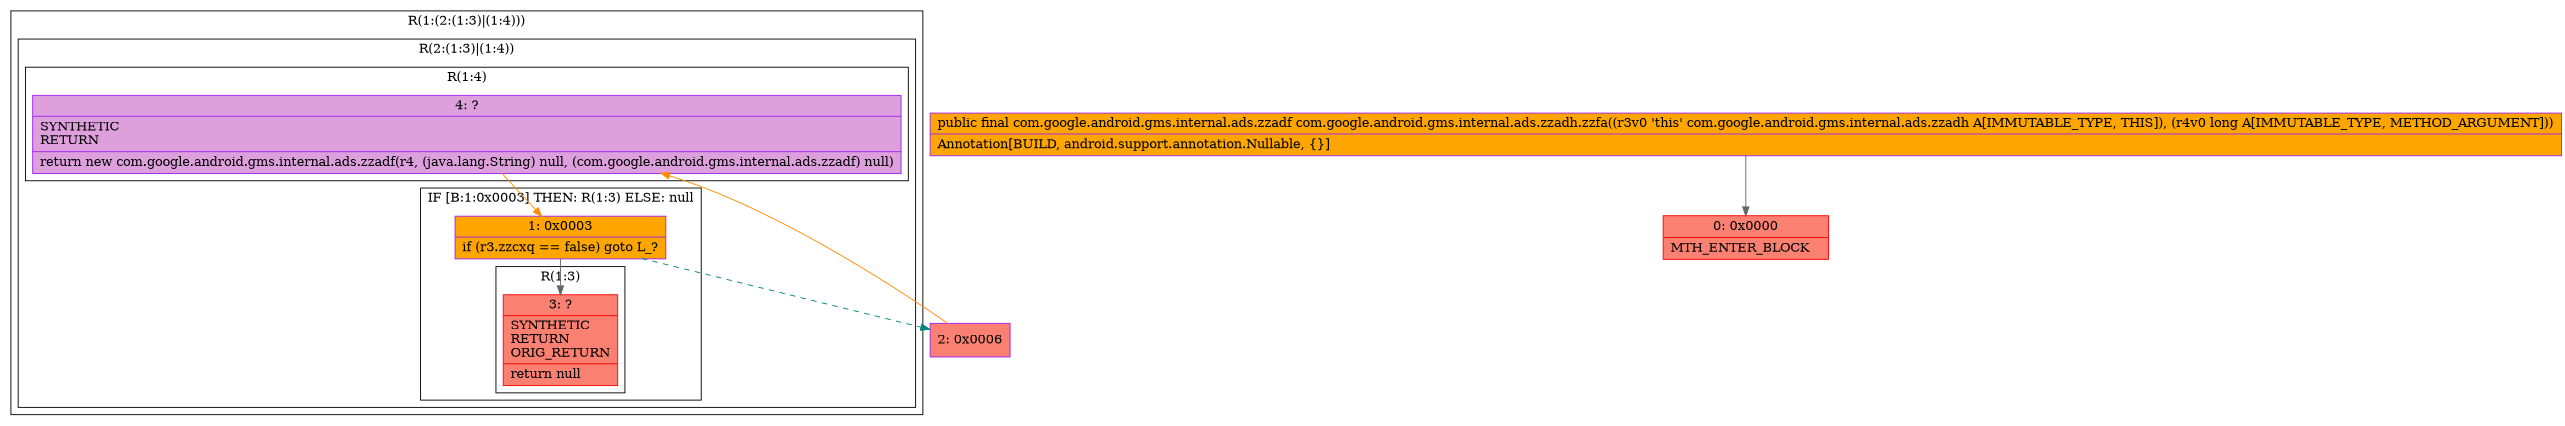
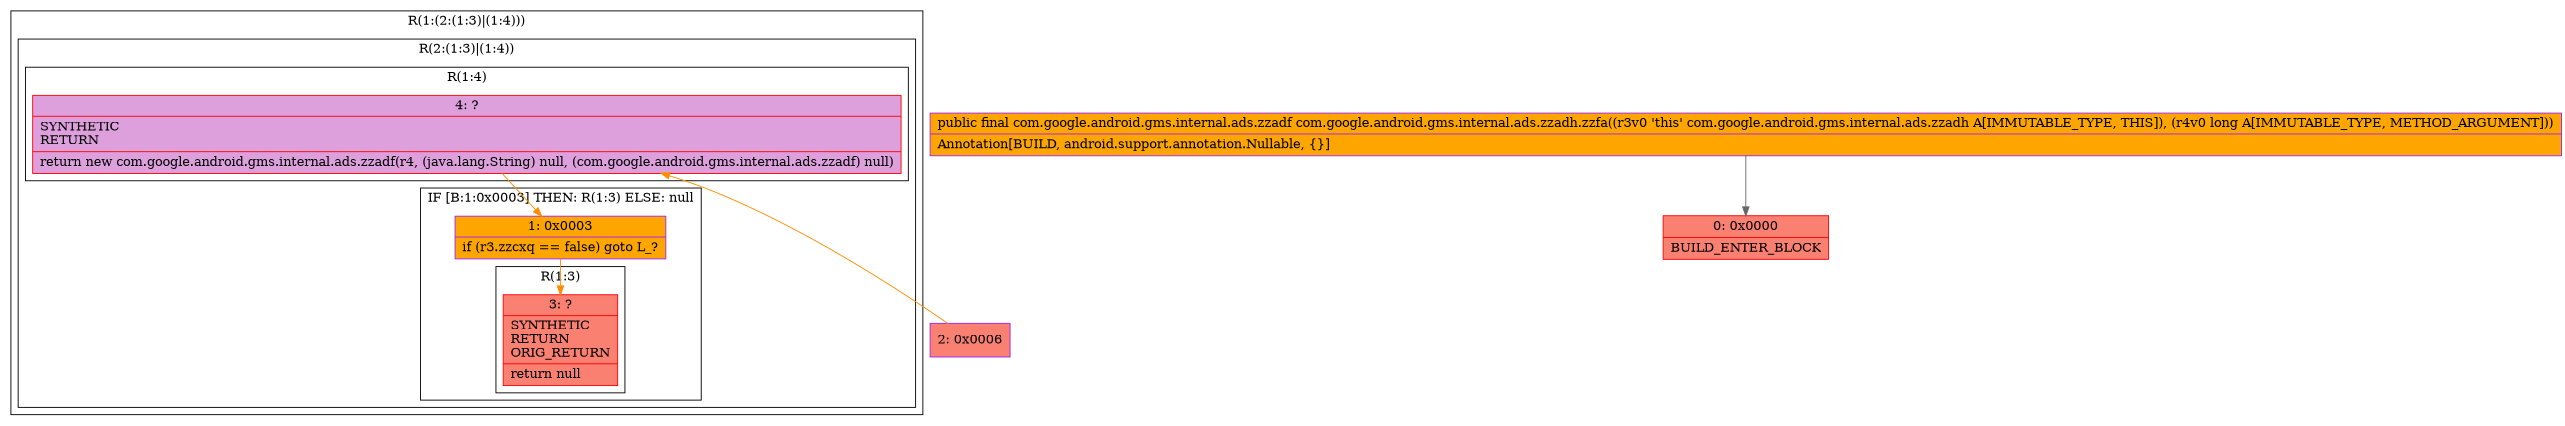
(467, 134) -> (467, 134)
(1740, 248) -> (1746, 248)
(560, 272) -> (560, 272)
(781, 293) -> none
